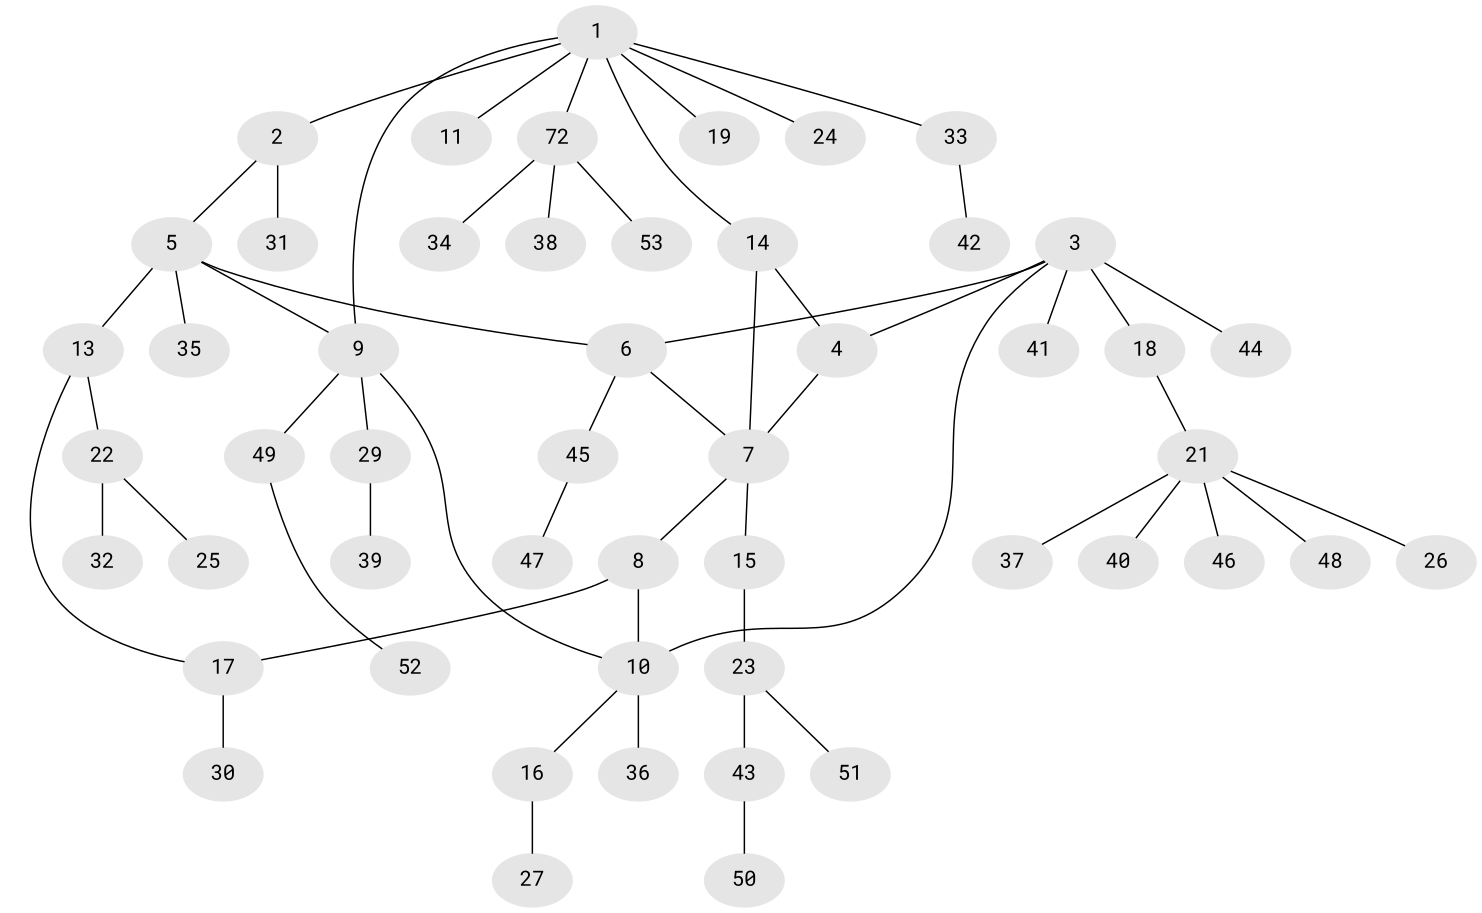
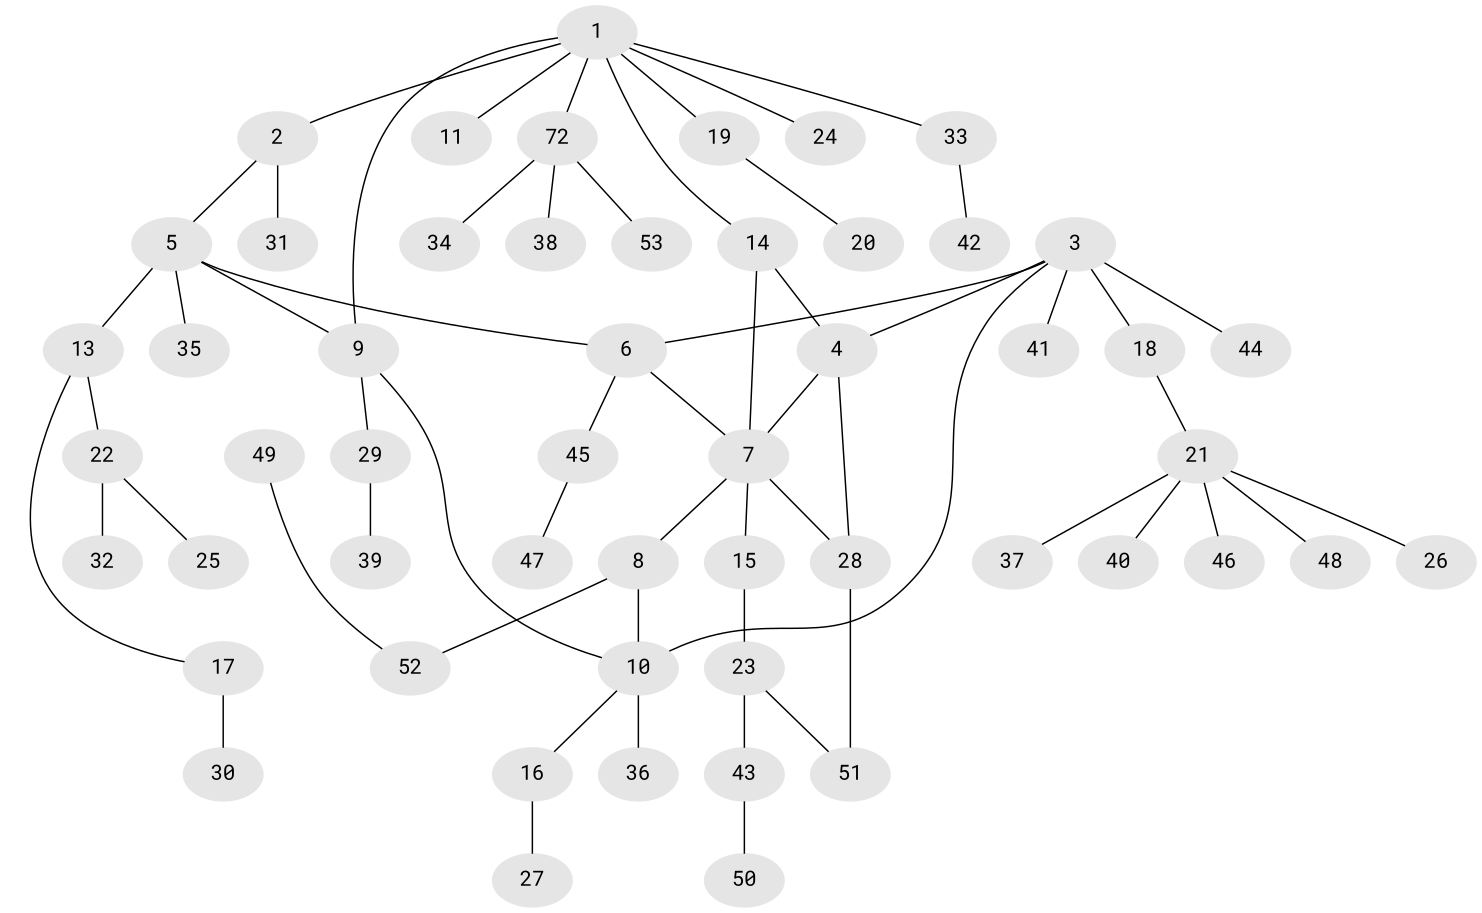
none -> (864, 244)
(312, 403) -> none
none -> (850, 562)
(436, 625) -> (529, 614)
